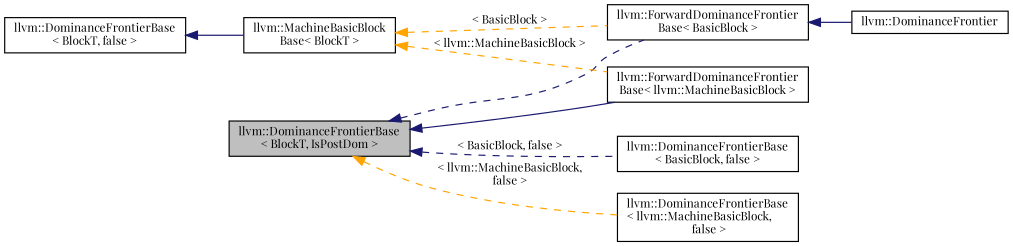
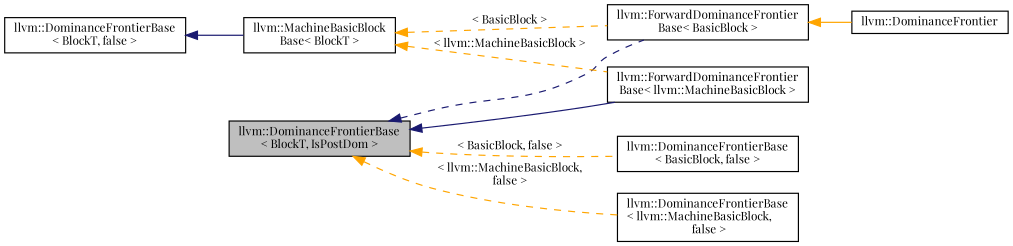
(836, 22) -> (836, 22)
(520, 156) -> (520, 156)
